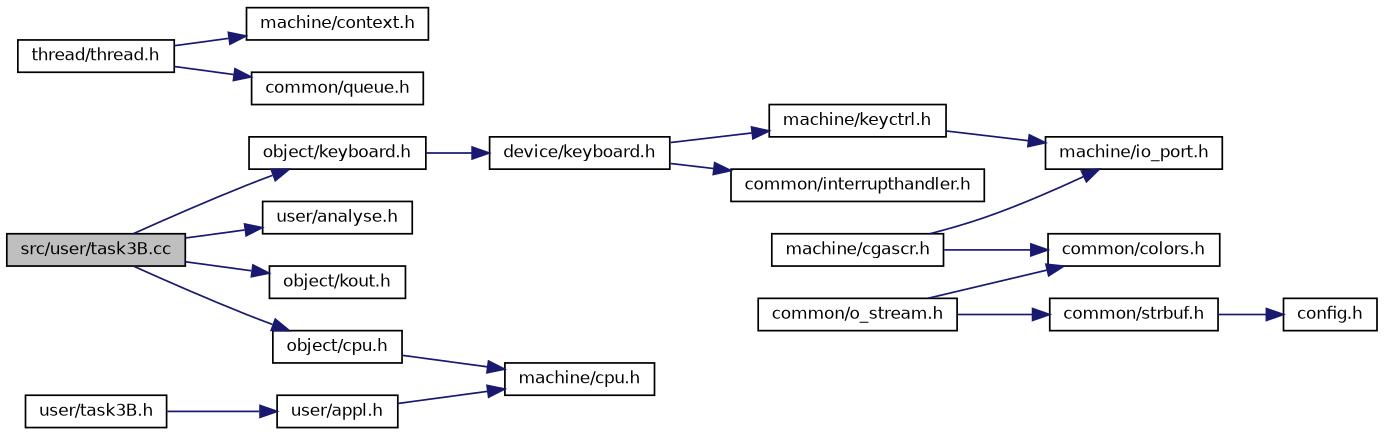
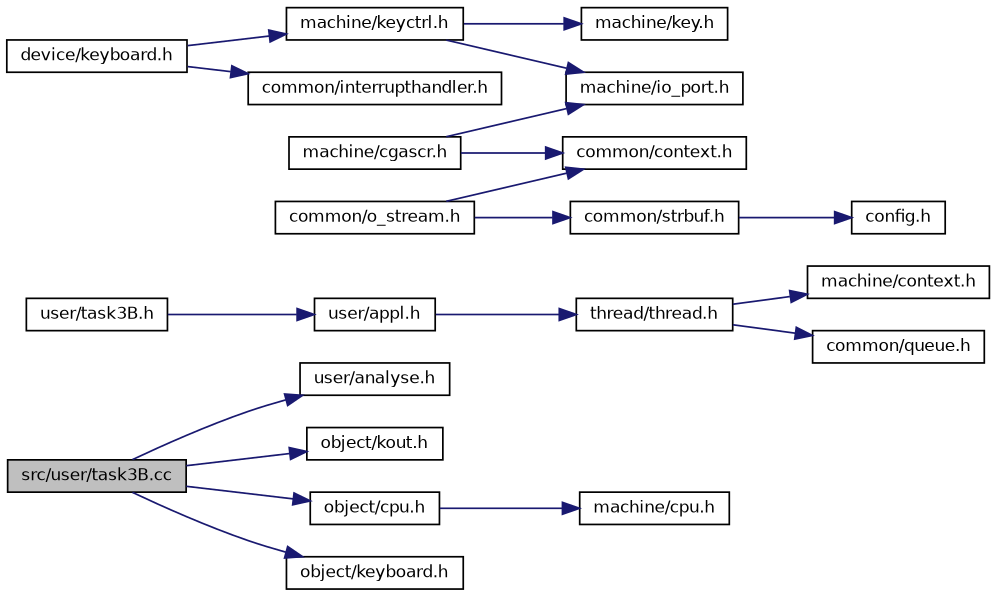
none -> (655, 24)
(449, 153) -> none
(1134, 250) -> (655, 153)
(443, 397) -> (498, 315)
